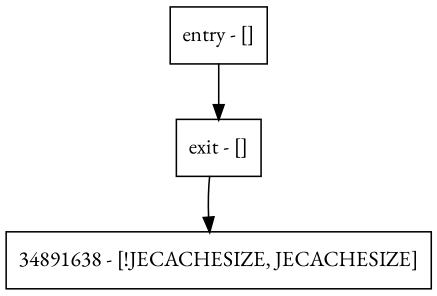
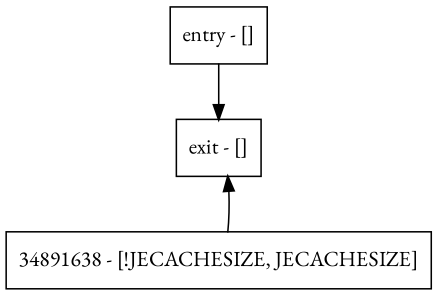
(208, 196) -> (229, 212)
